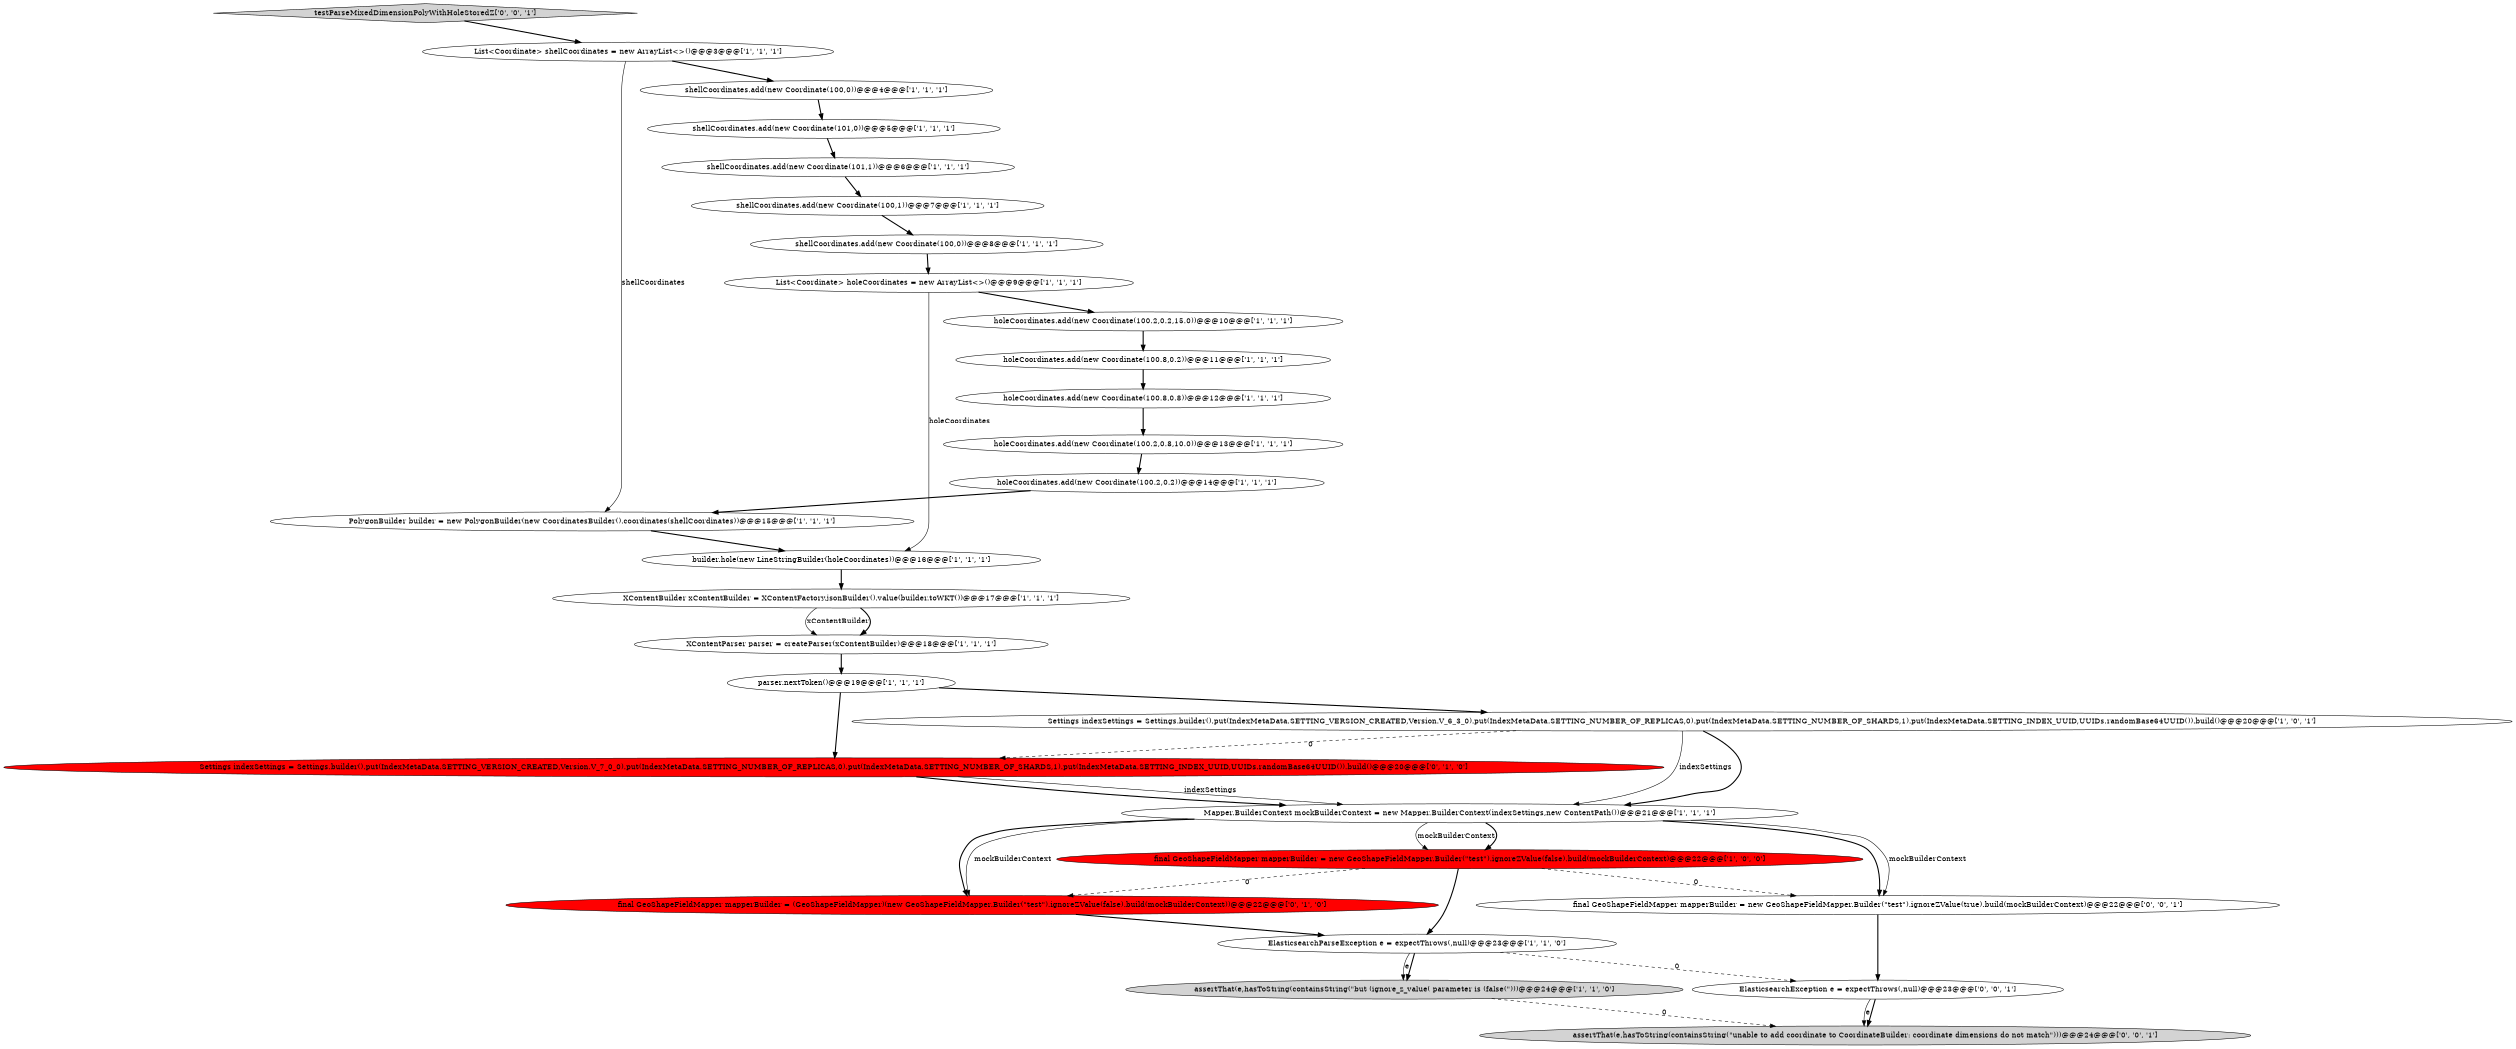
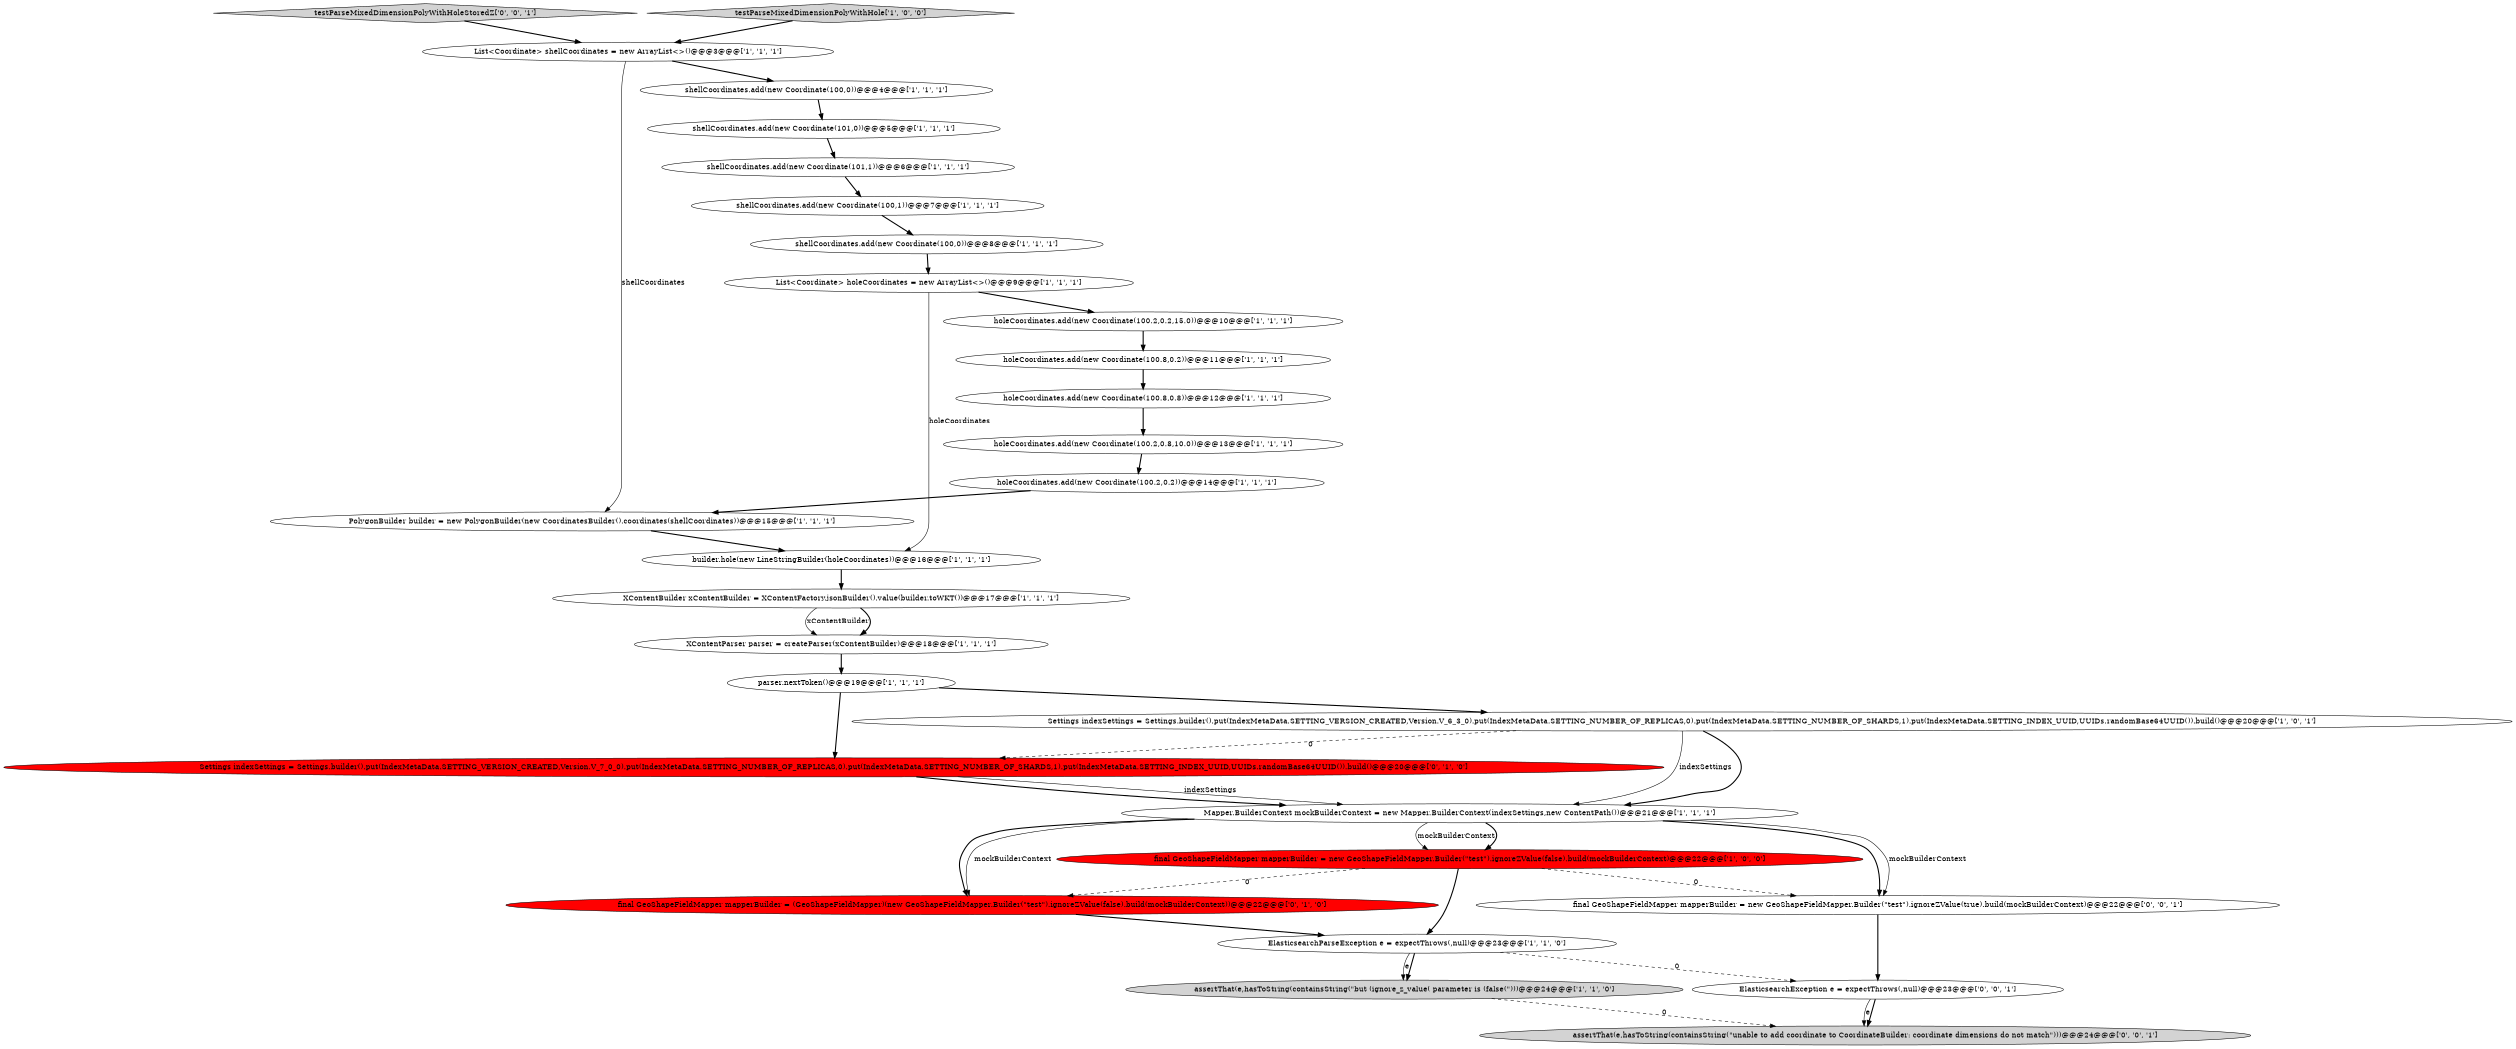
none -> (831, 13)
